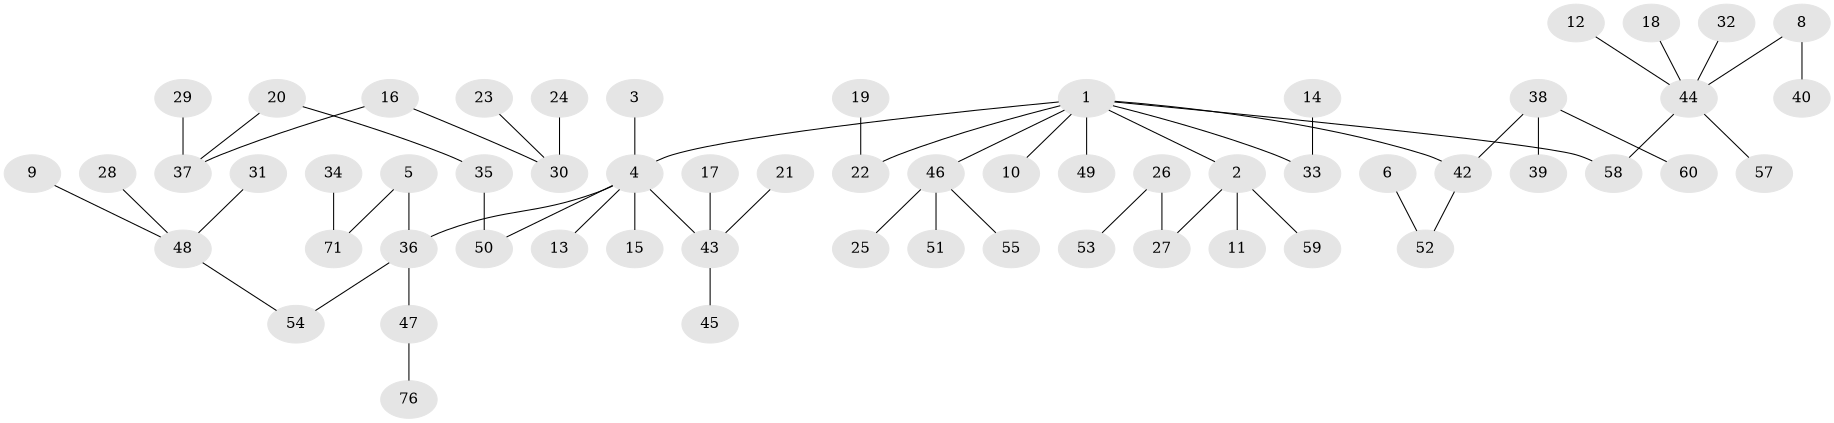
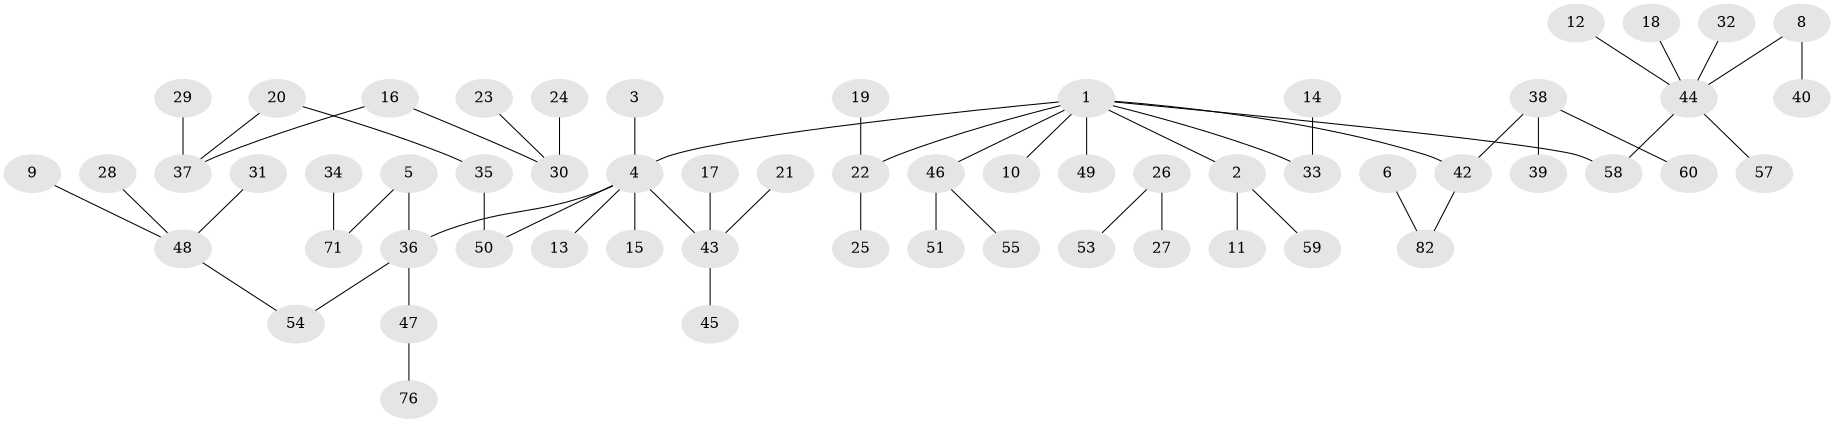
(898, 211) -> (861, 211)
(1200, 211) -> none
(1425, 249) -> (1425, 249)
